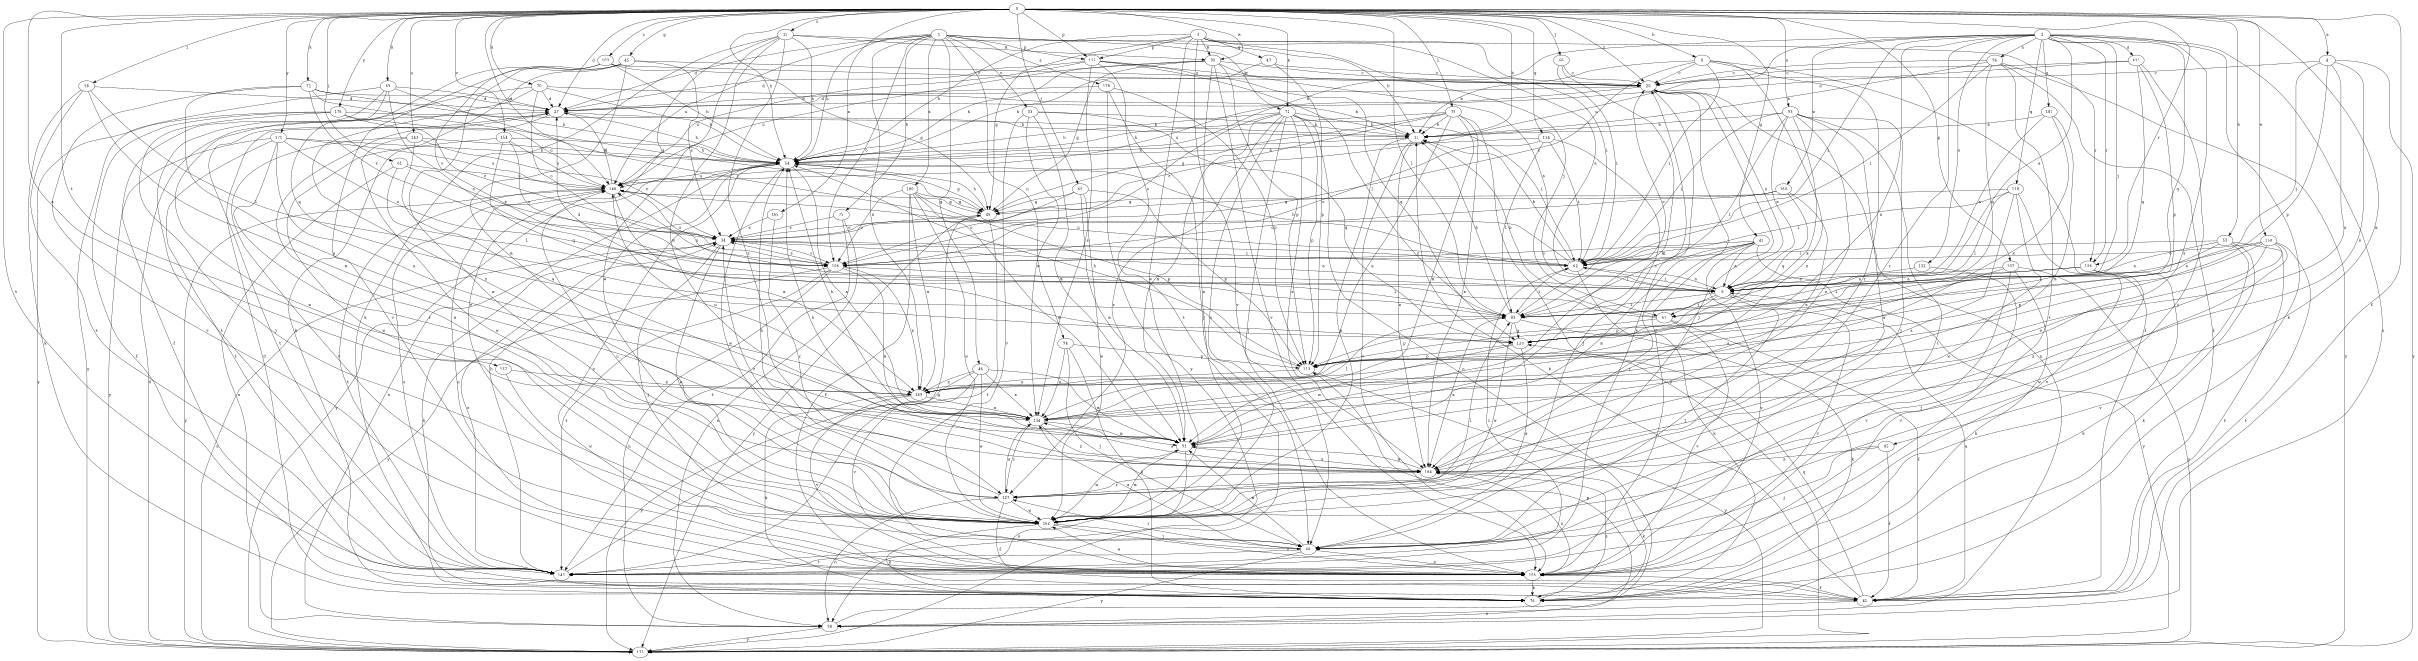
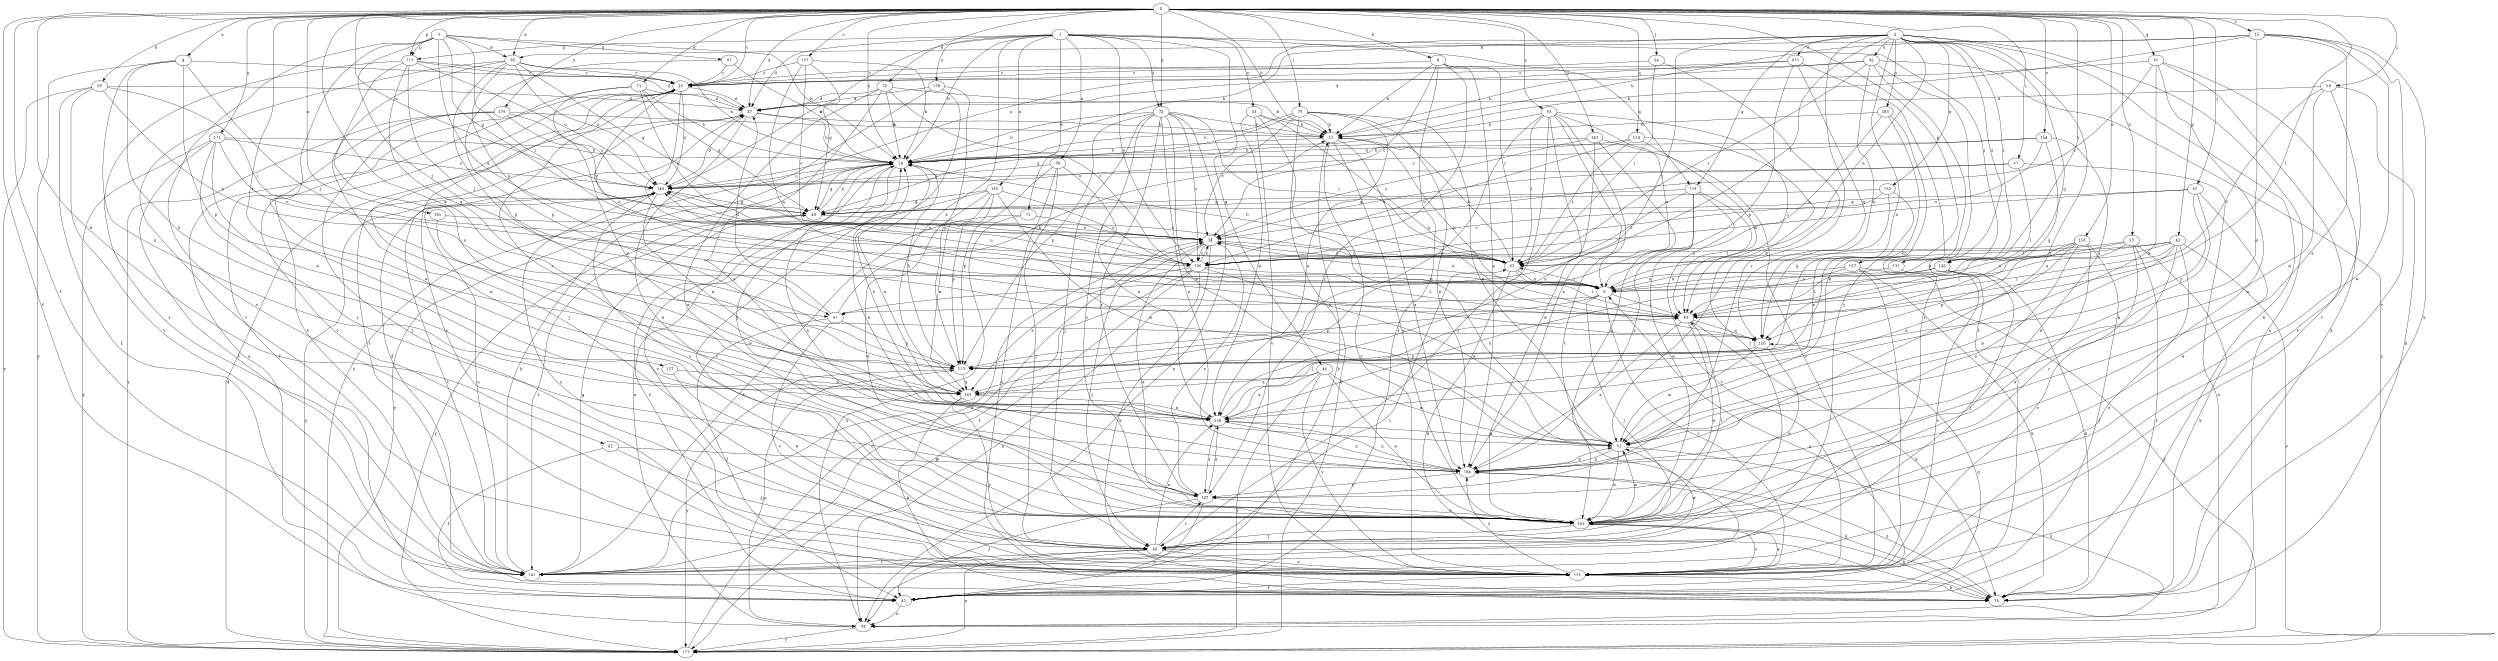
none -> (1402, 51)
(798, 341) -> (861, 179)
